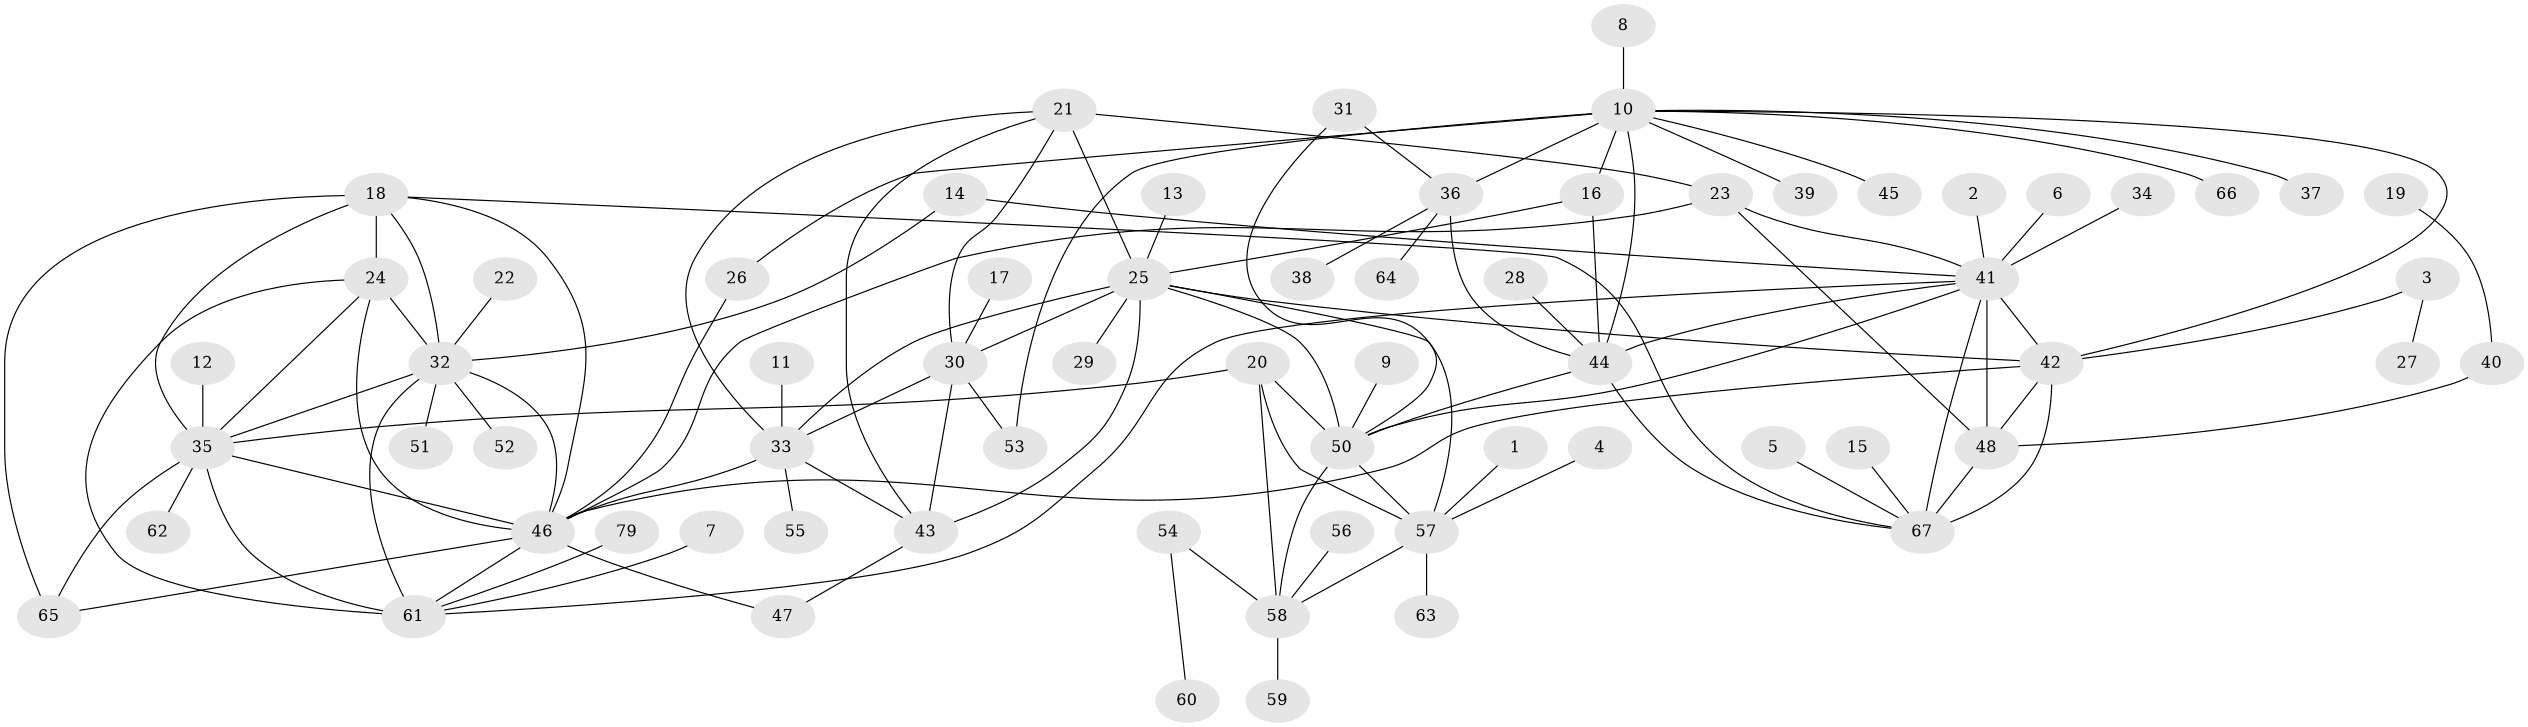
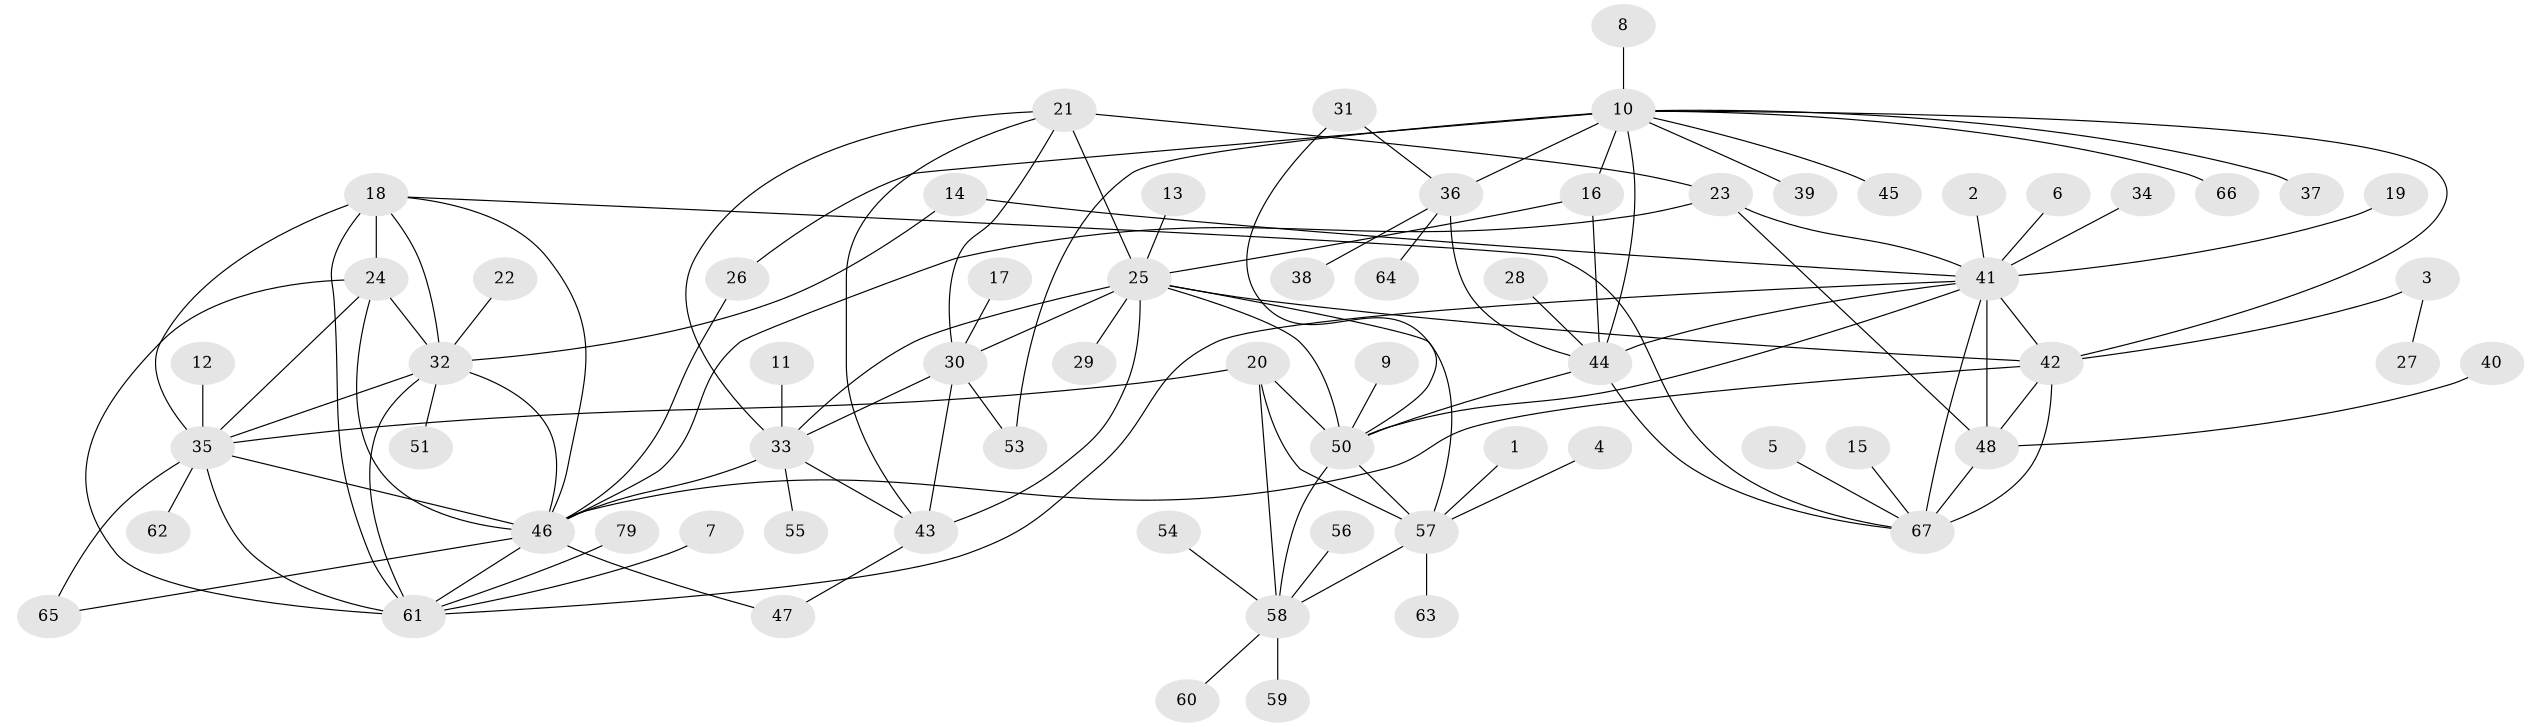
(2474, 265) -> (2197, 252)
(38, 283) -> (338, 408)
(505, 448) -> none
(1178, 617) -> (1232, 659)
